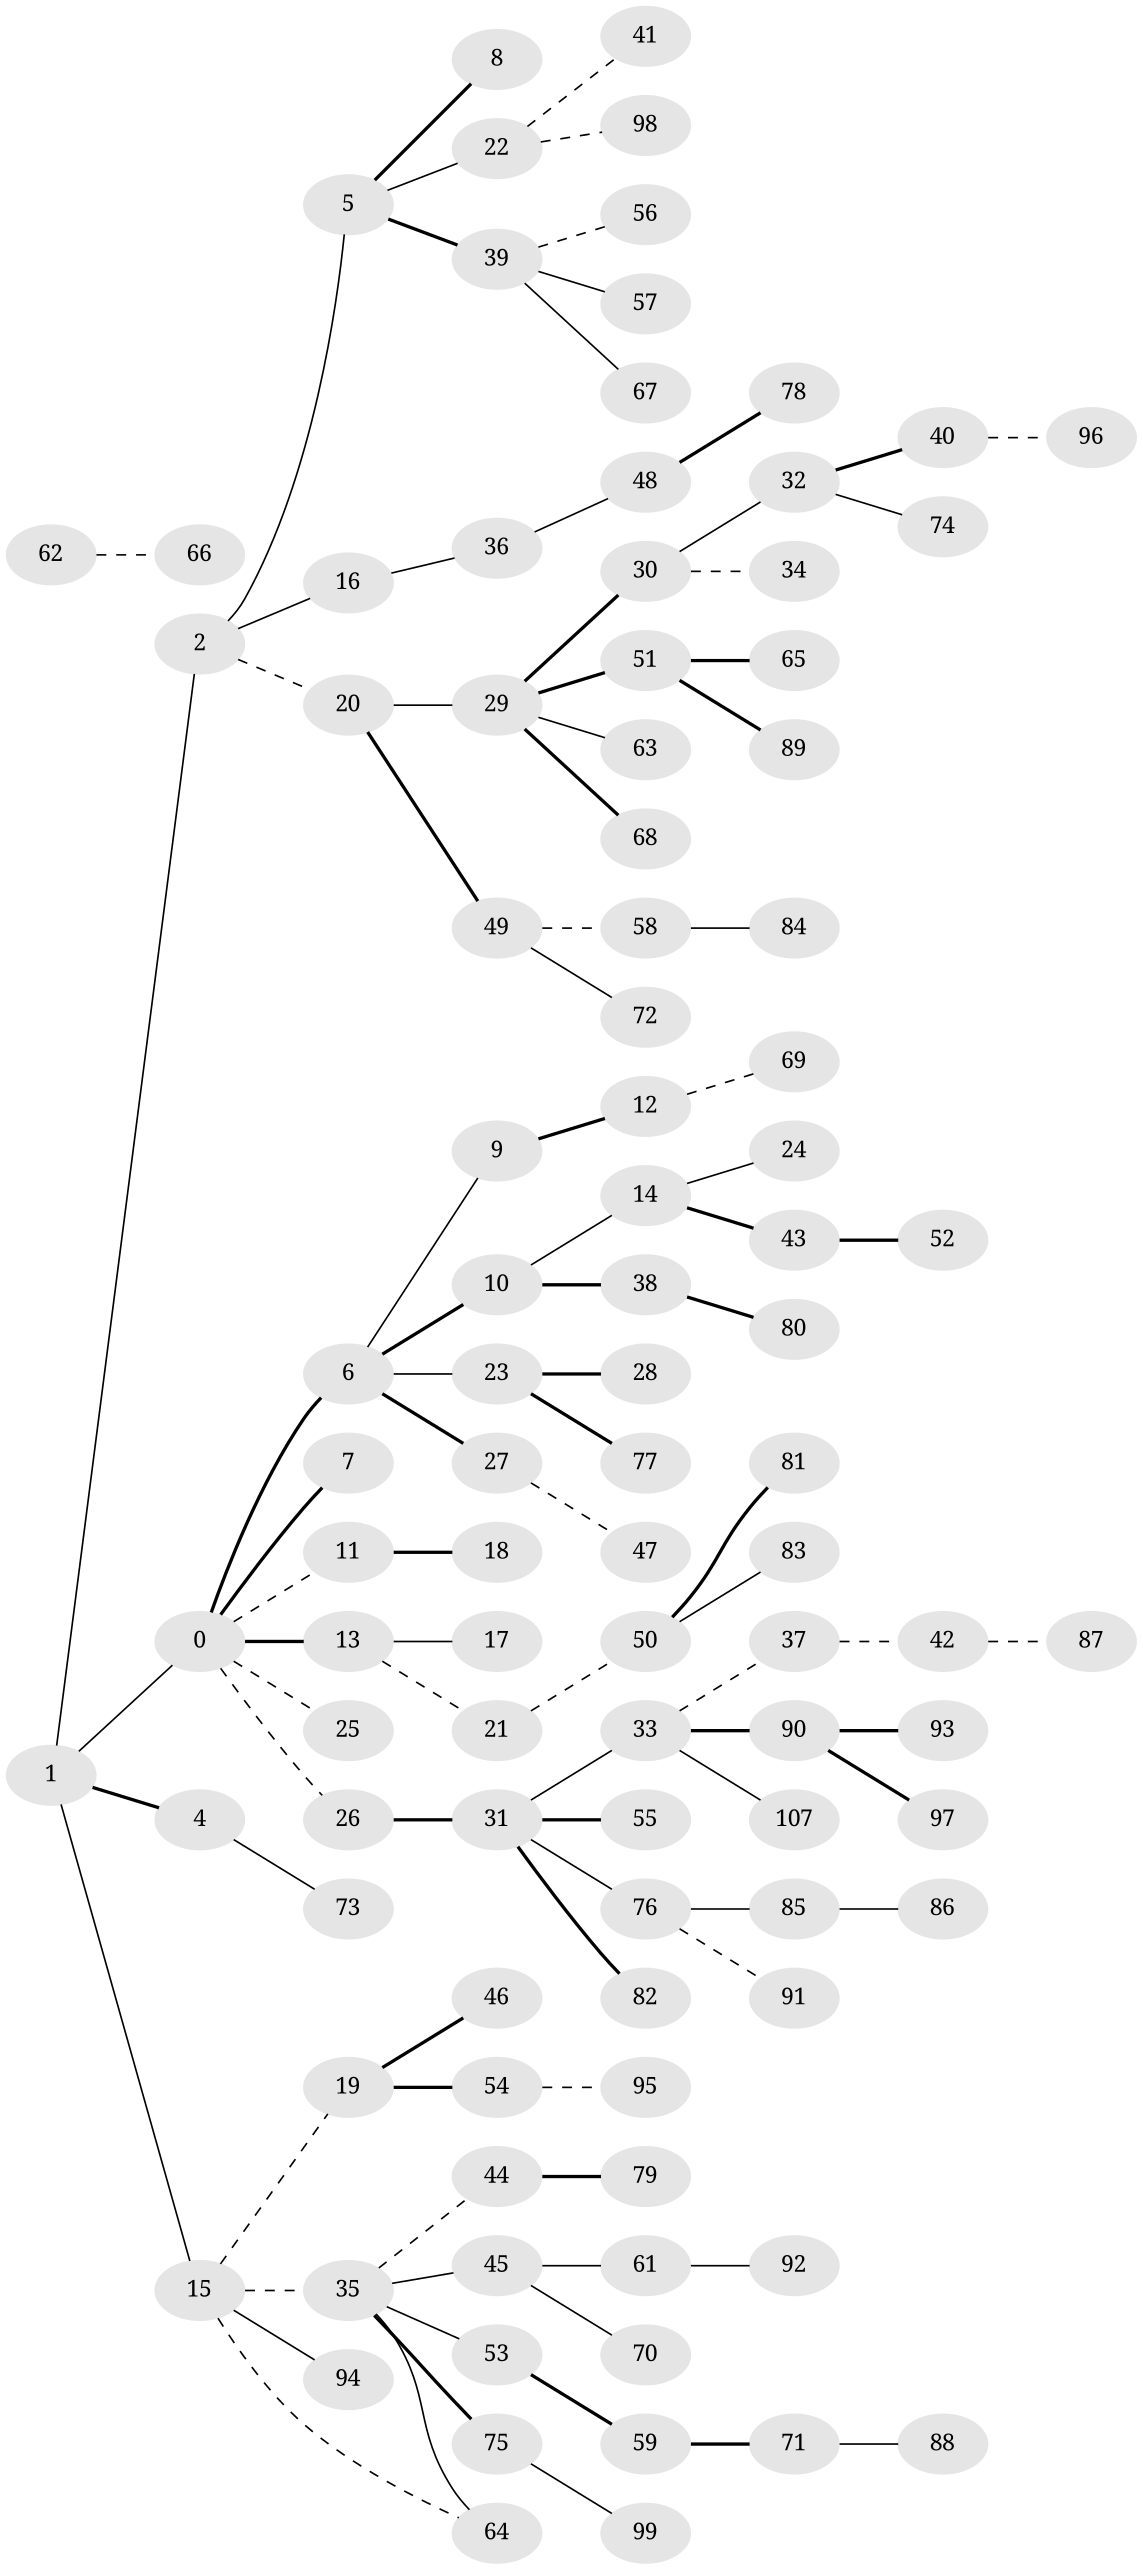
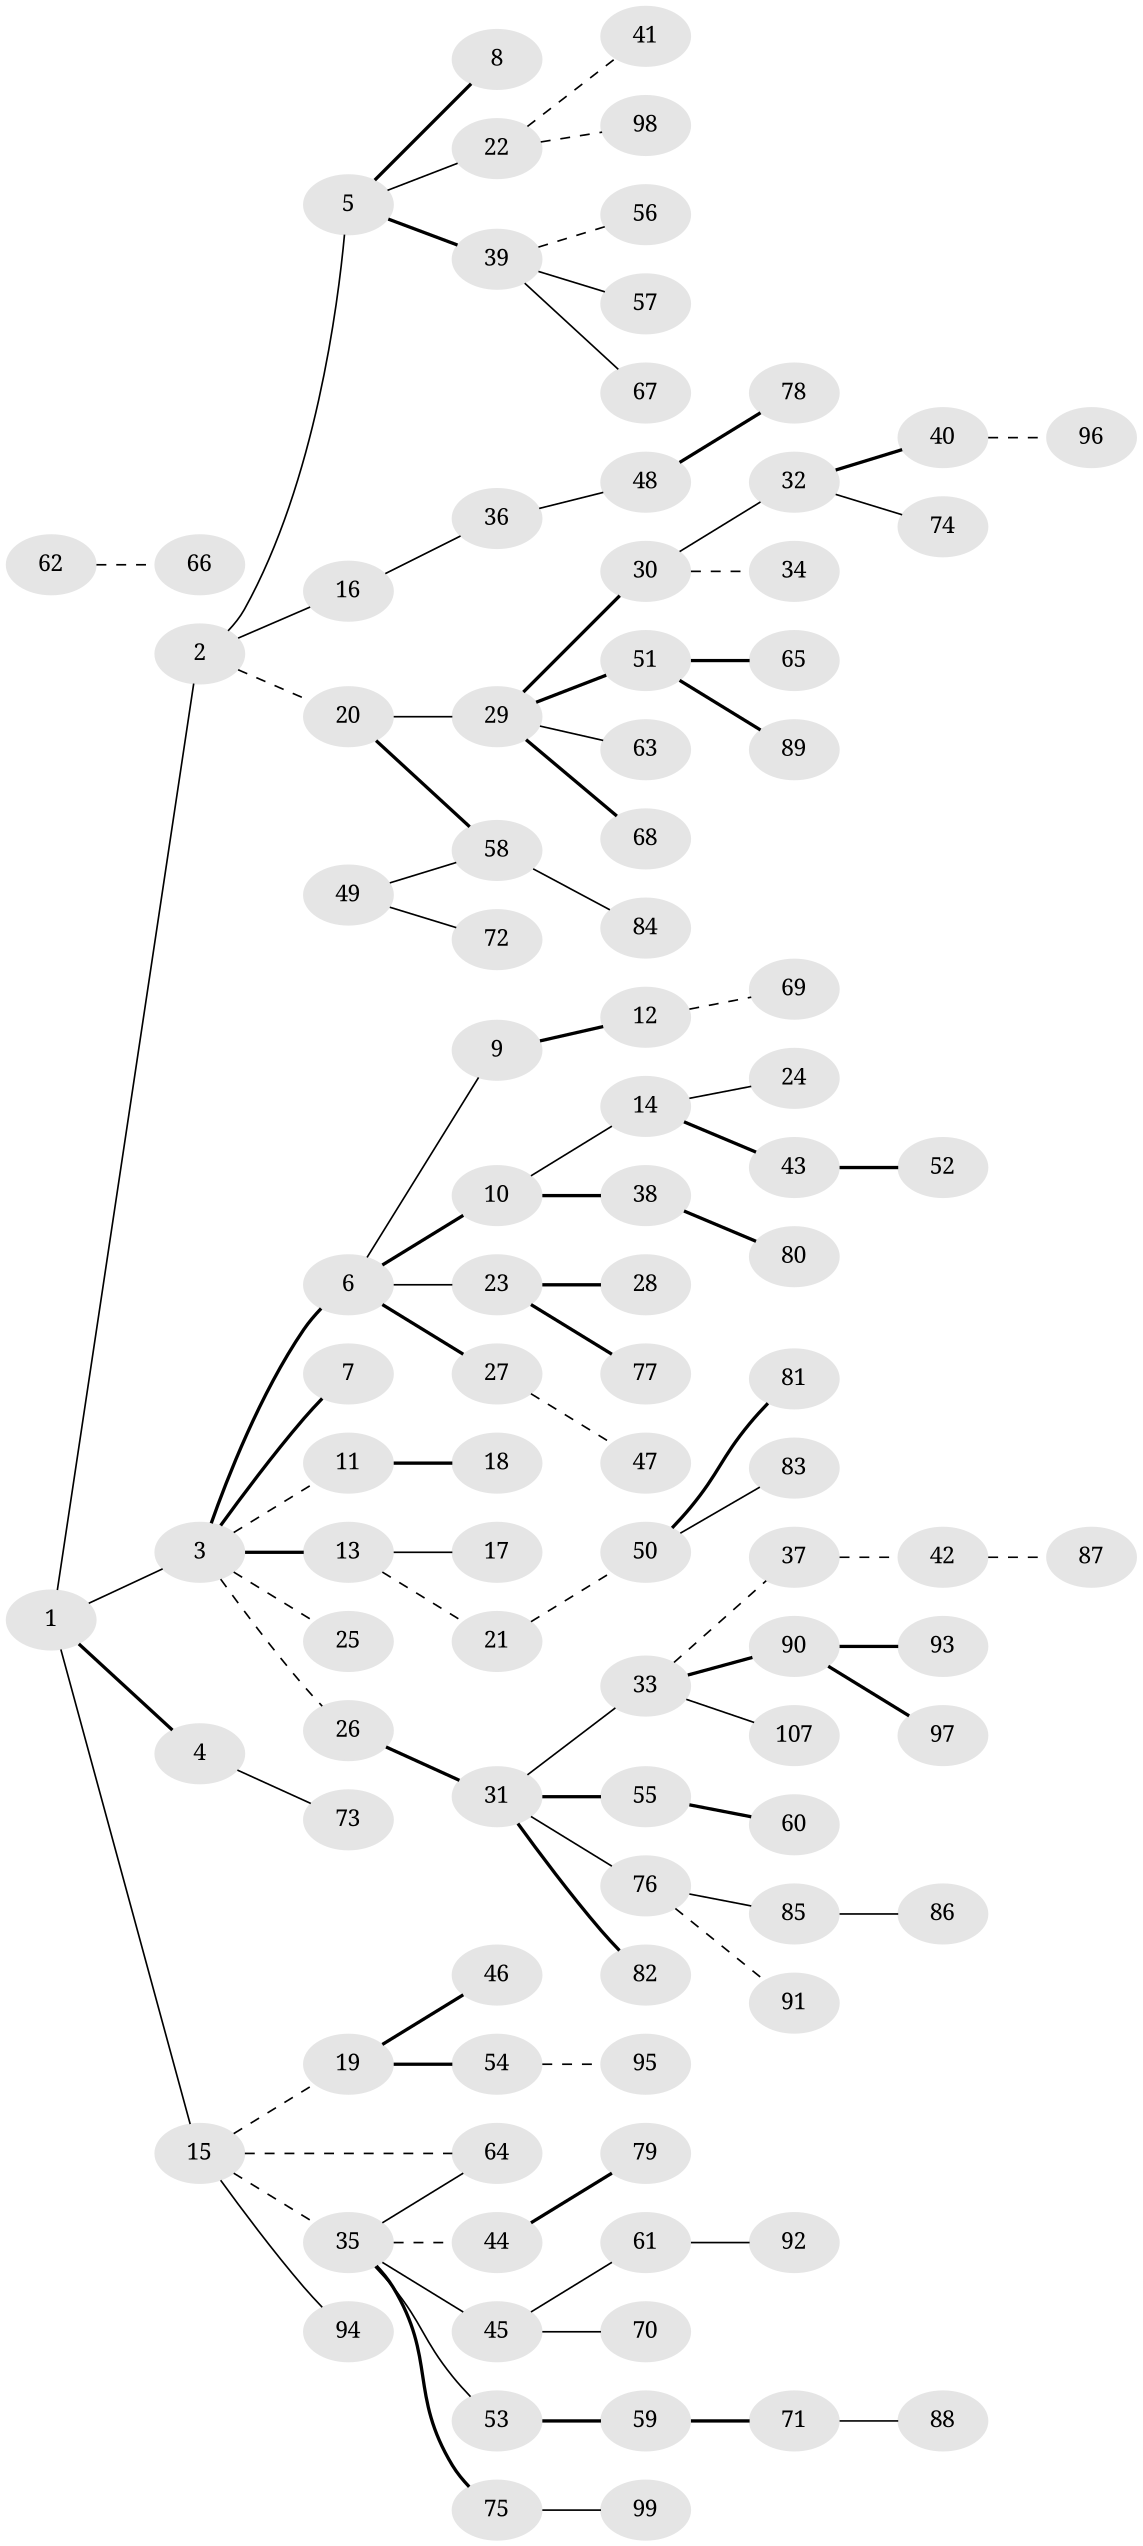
(423, 817) -> (423, 784)
(572, 928) -> (423, 873)
(200, 1641) -> (200, 1552)
none -> (794, 1825)
